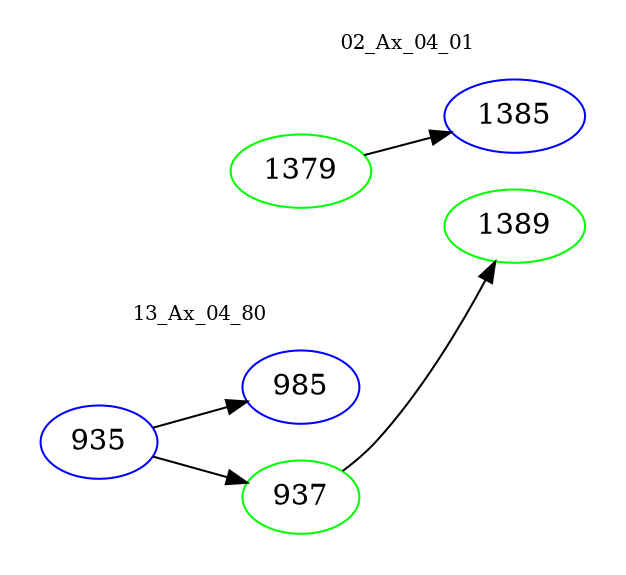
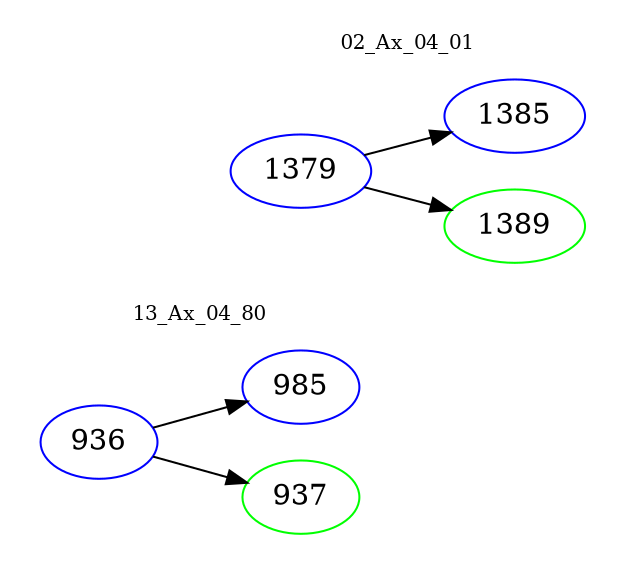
(301, 171) -> (301, 171)
(423, 382) -> (398, 196)
(99, 442) -> (99, 442)
